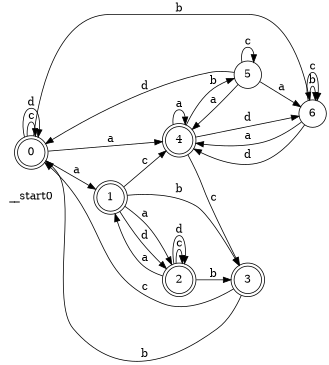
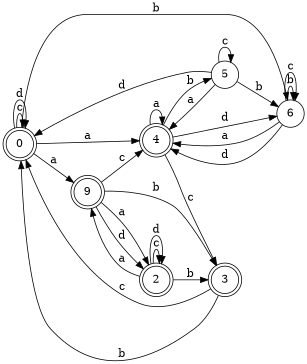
(282, 87) -> (259, 87)
(31, 197) -> none
(111, 197) -> (88, 192)
